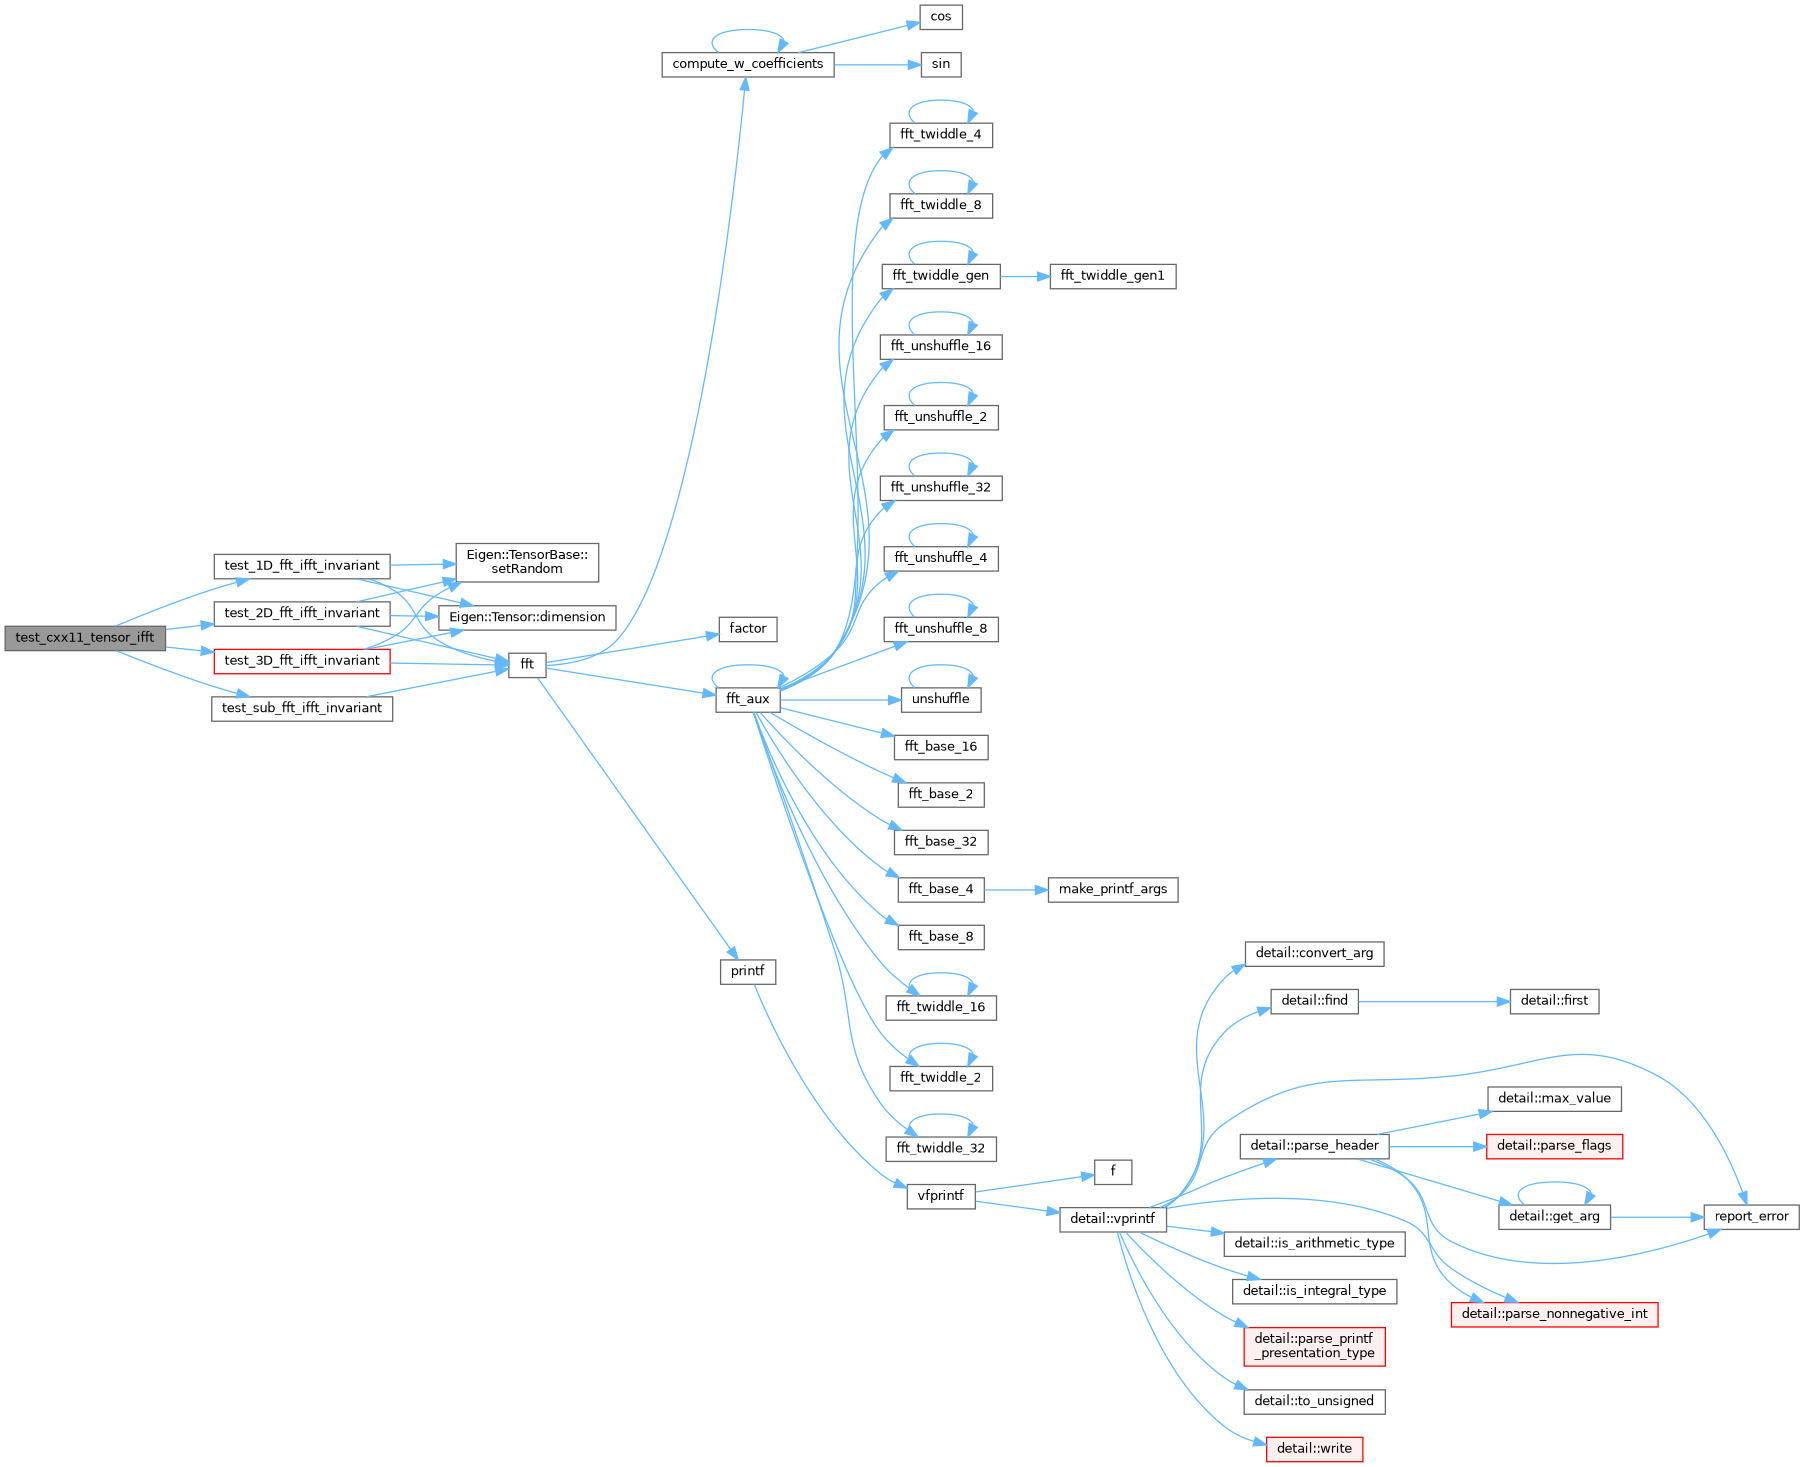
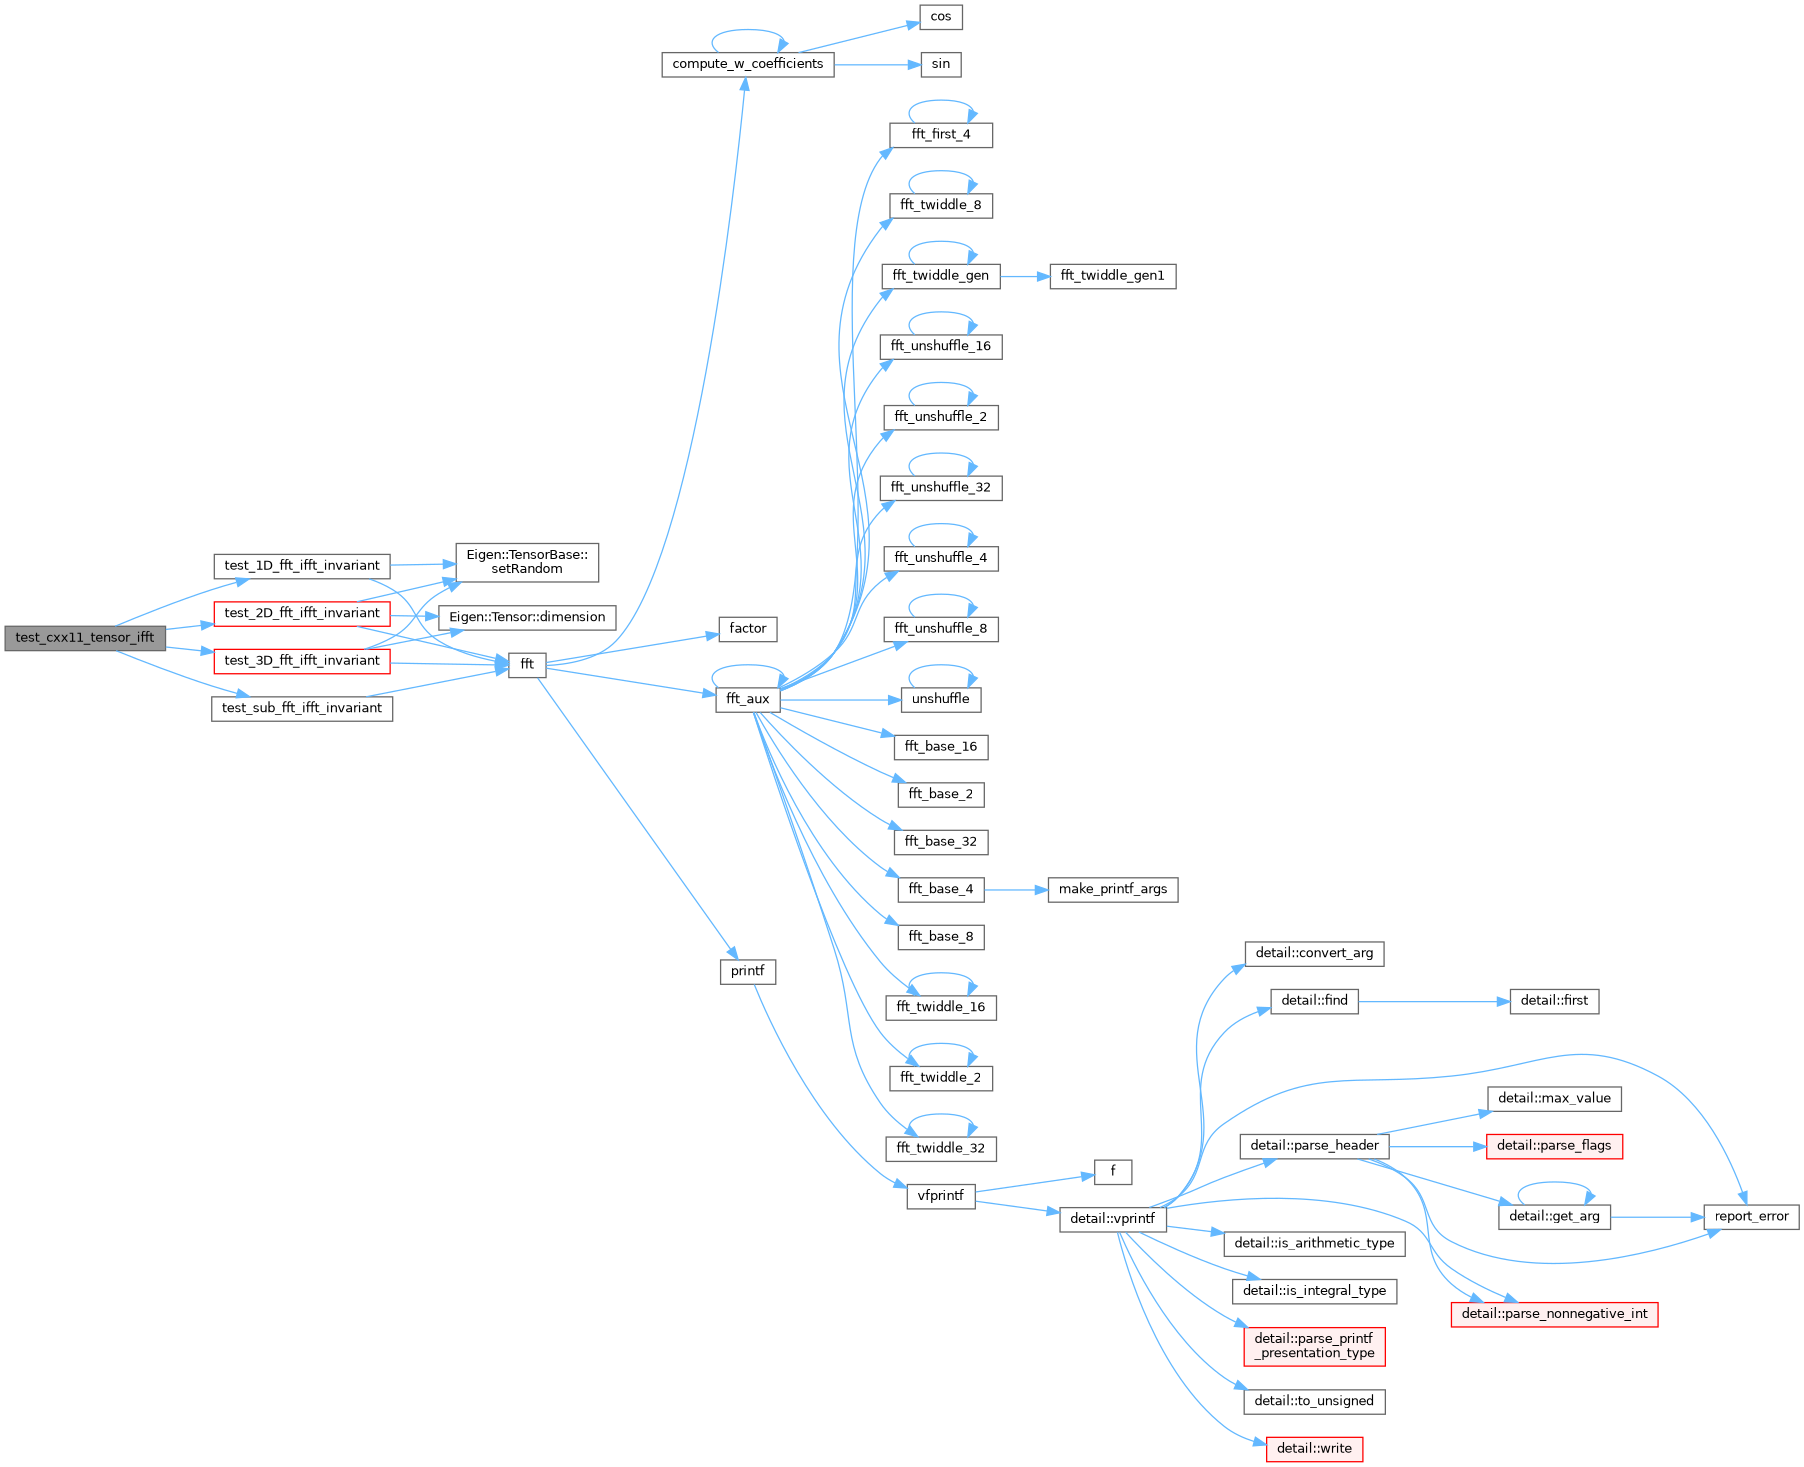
(941, 135) -> (941, 135)
(424, 594) -> none
(302, 614) -> (302, 614)
